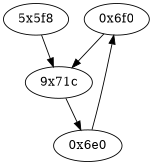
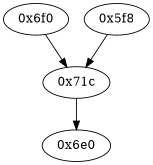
(36, 19) -> (117, 19)
(59, 83) -> (76, 83)
(103, 87) -> none
